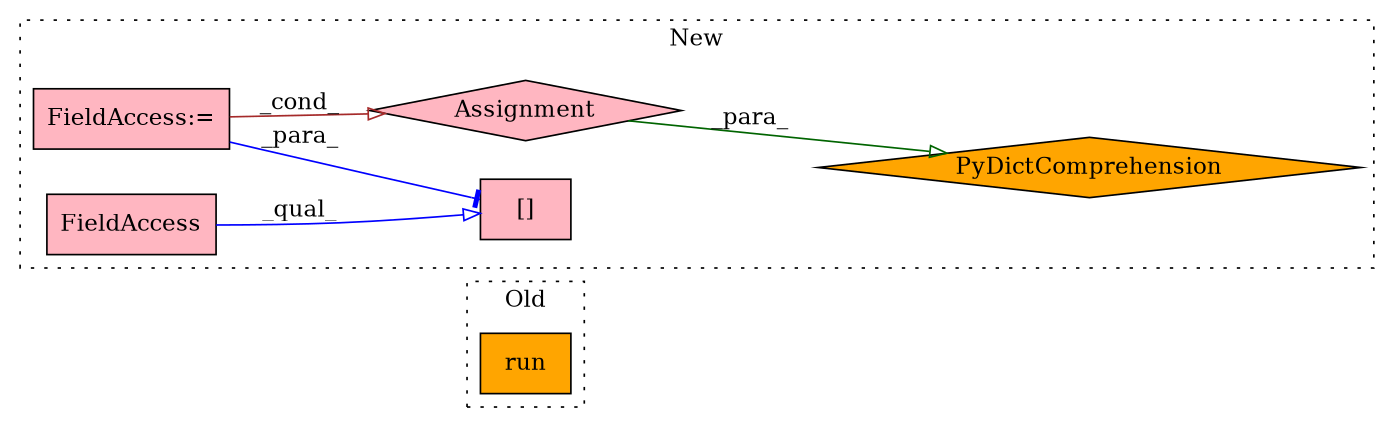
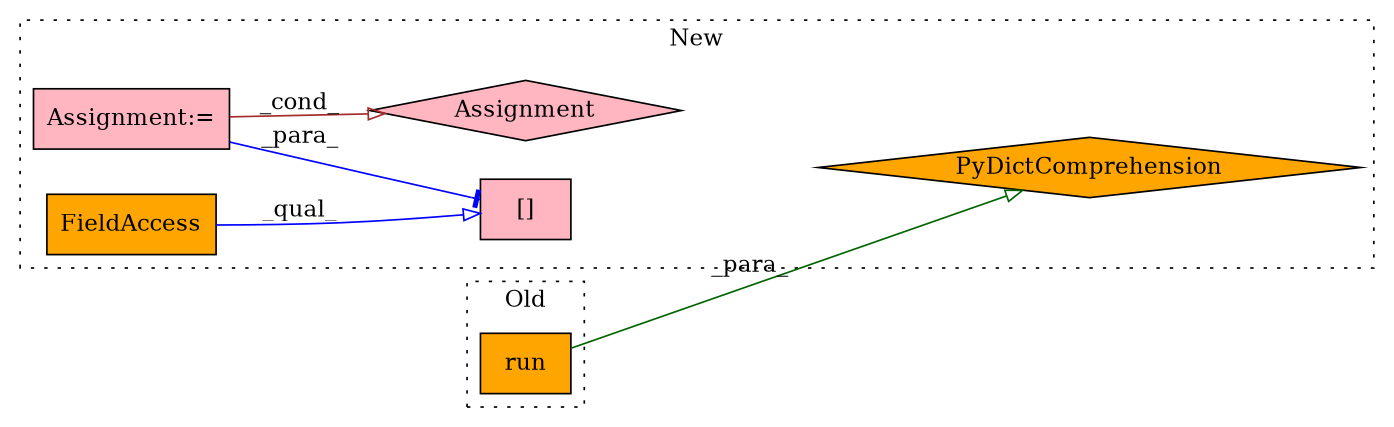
(131, 119) -> (131, 119)
(779, 136) -> (767, 280)
(131, 224) -> (131, 224)
